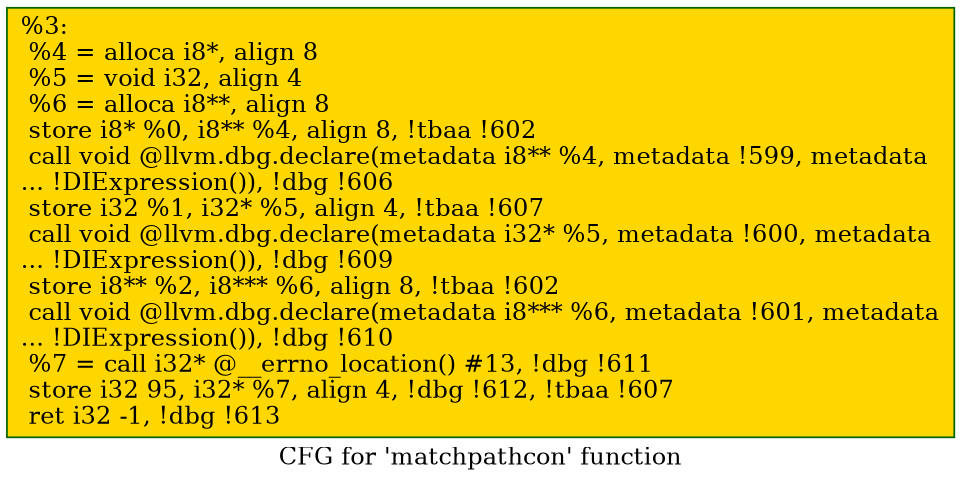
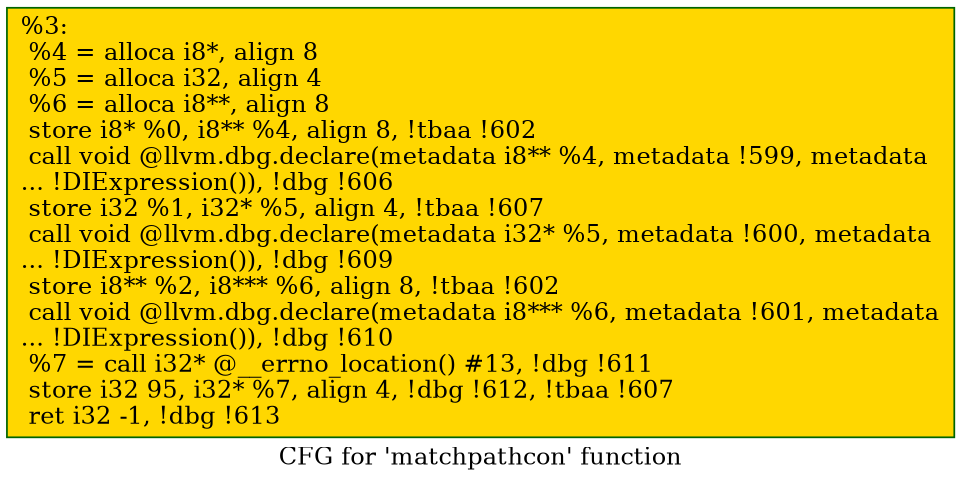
(162, 79) -> (172, 79)
